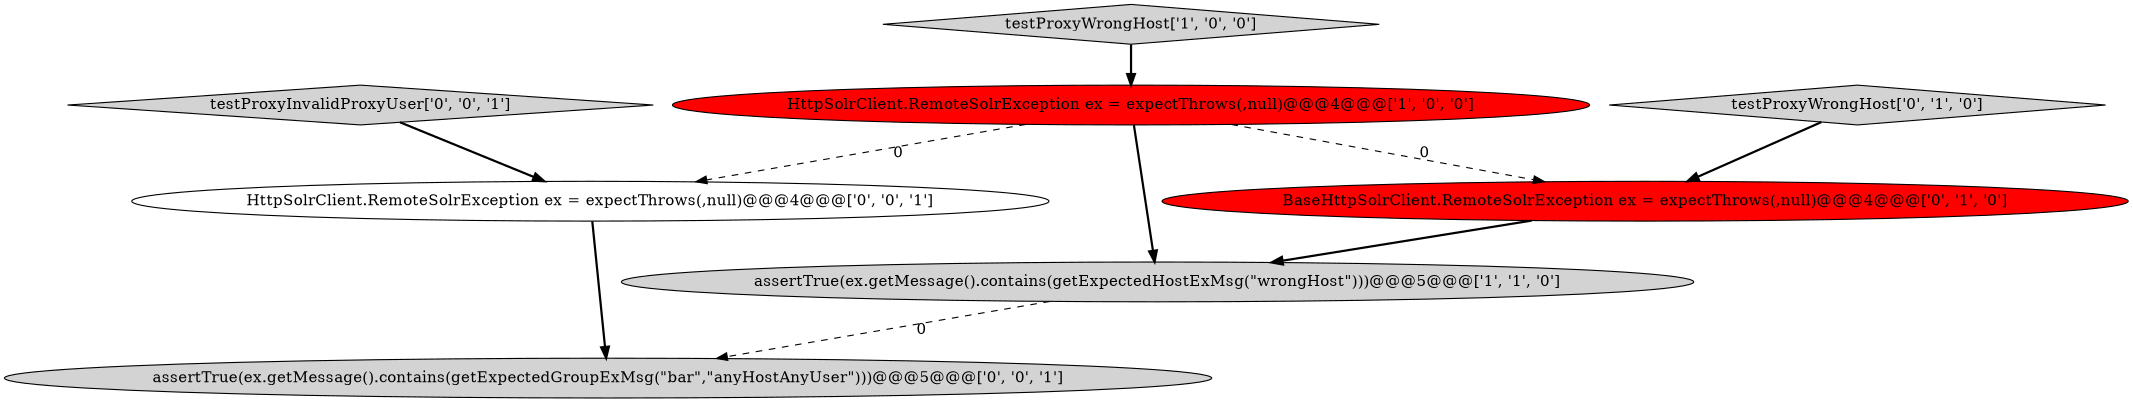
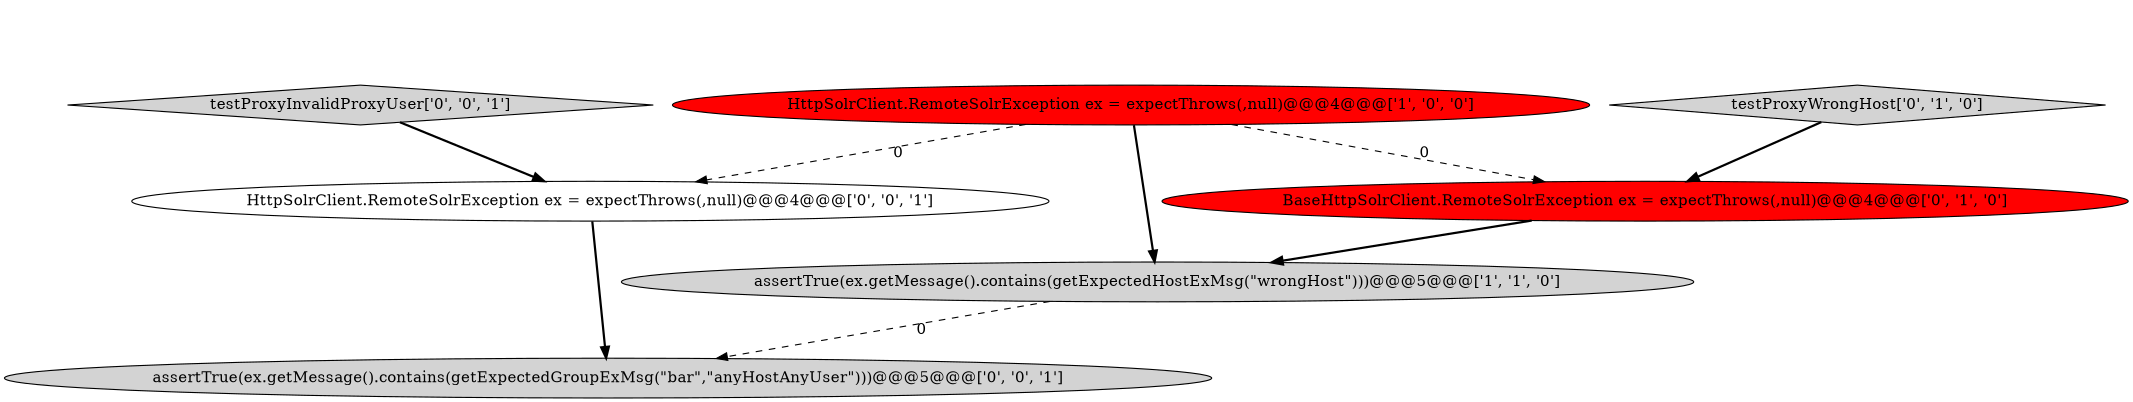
(1131, 24) -> none
